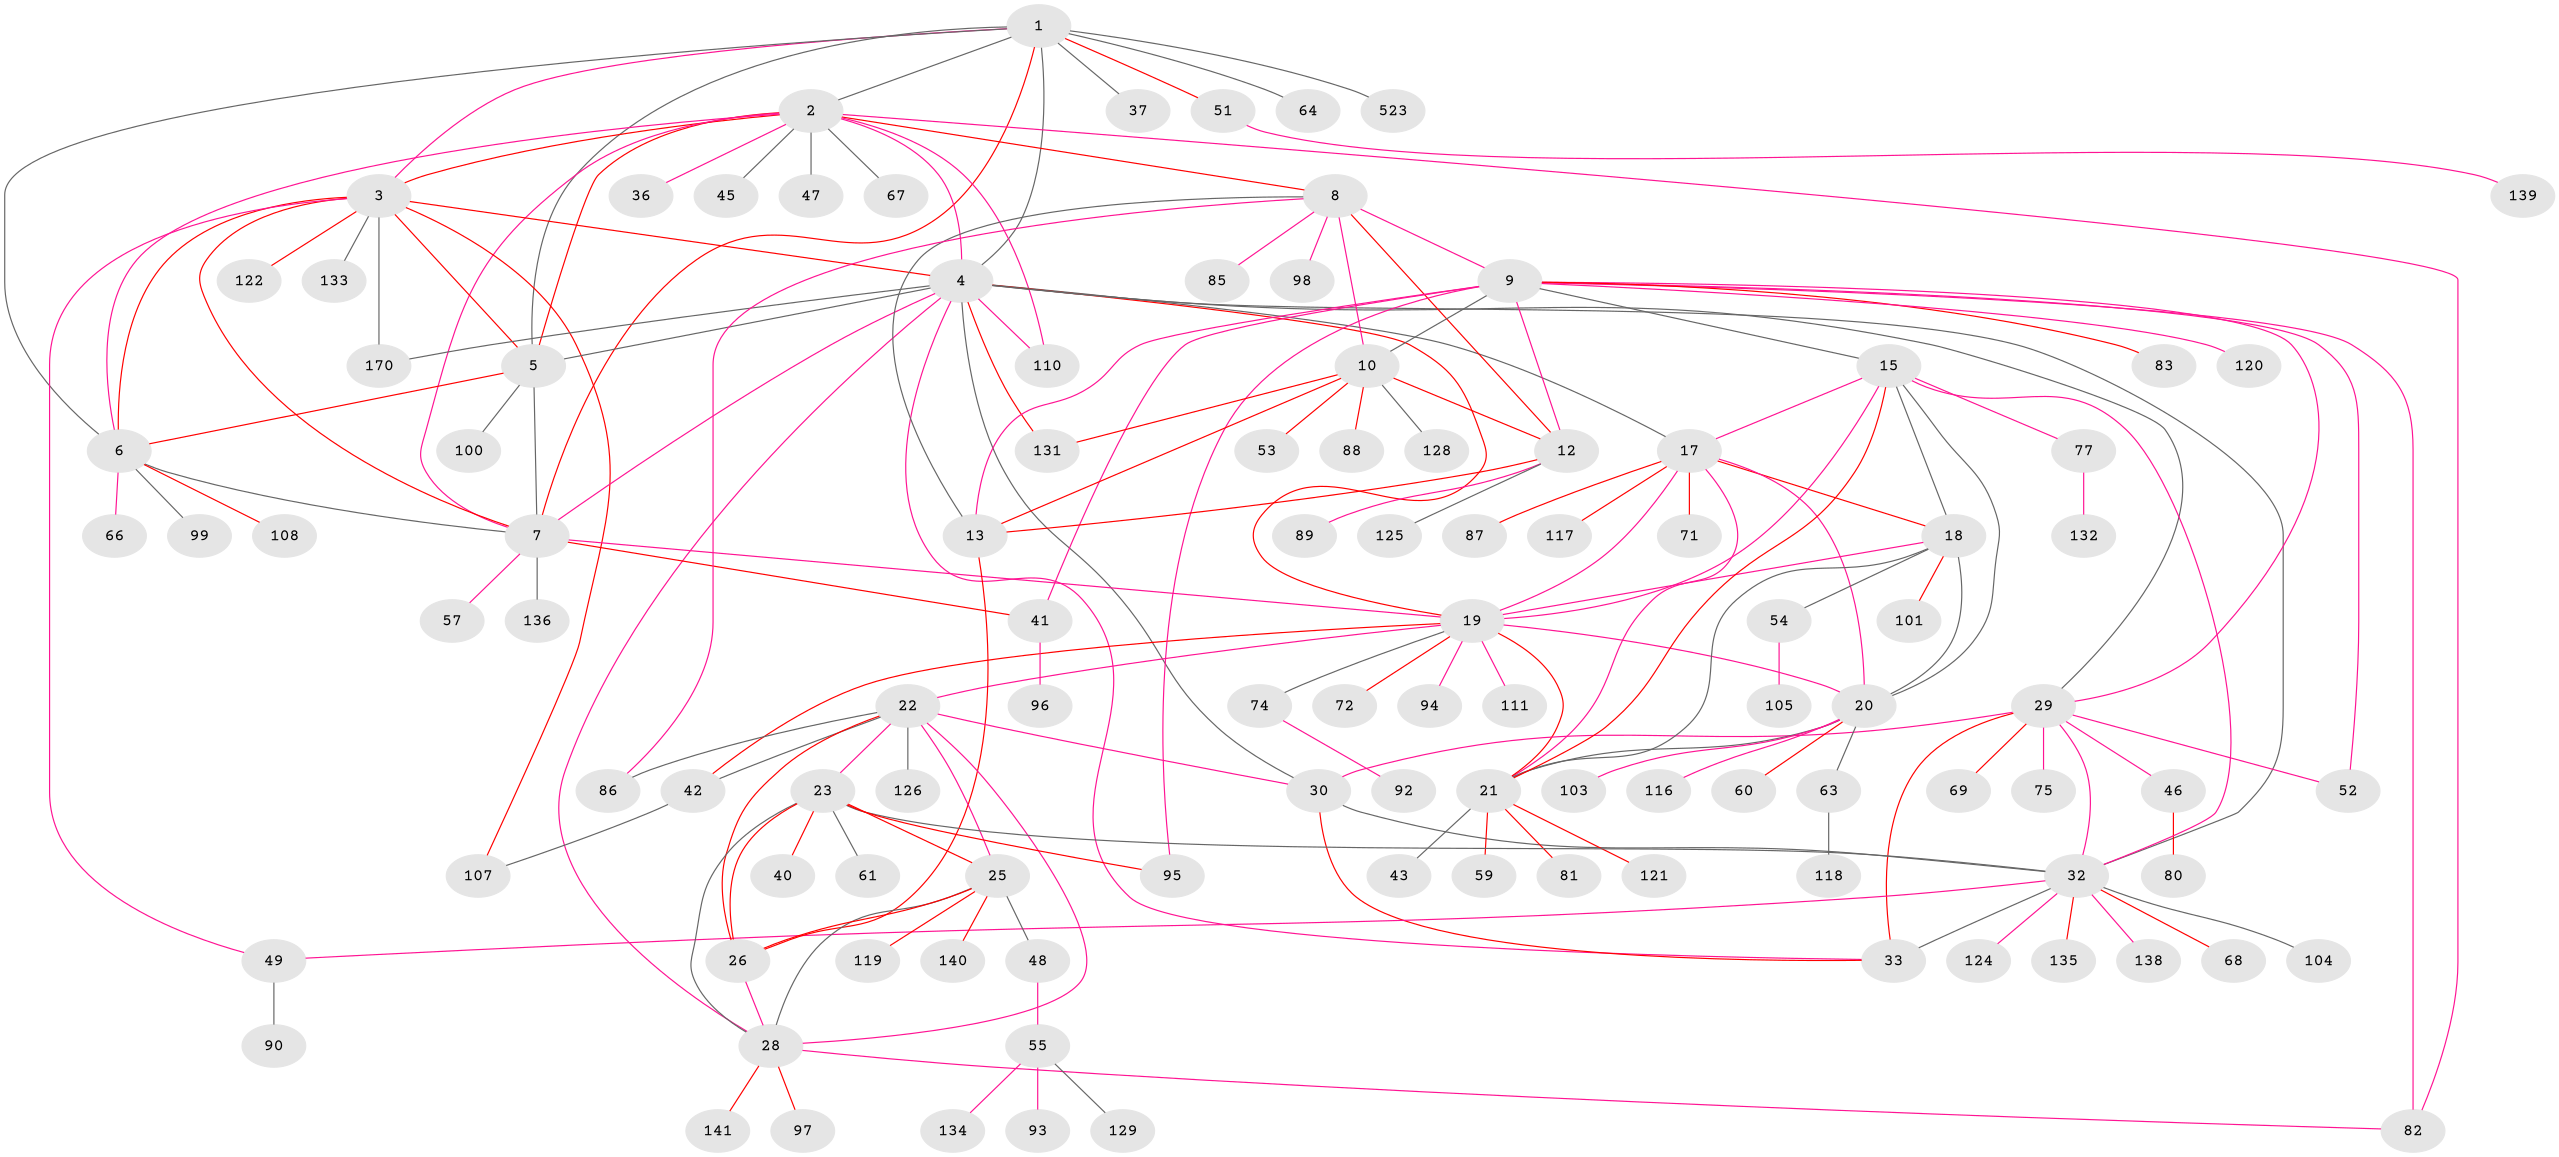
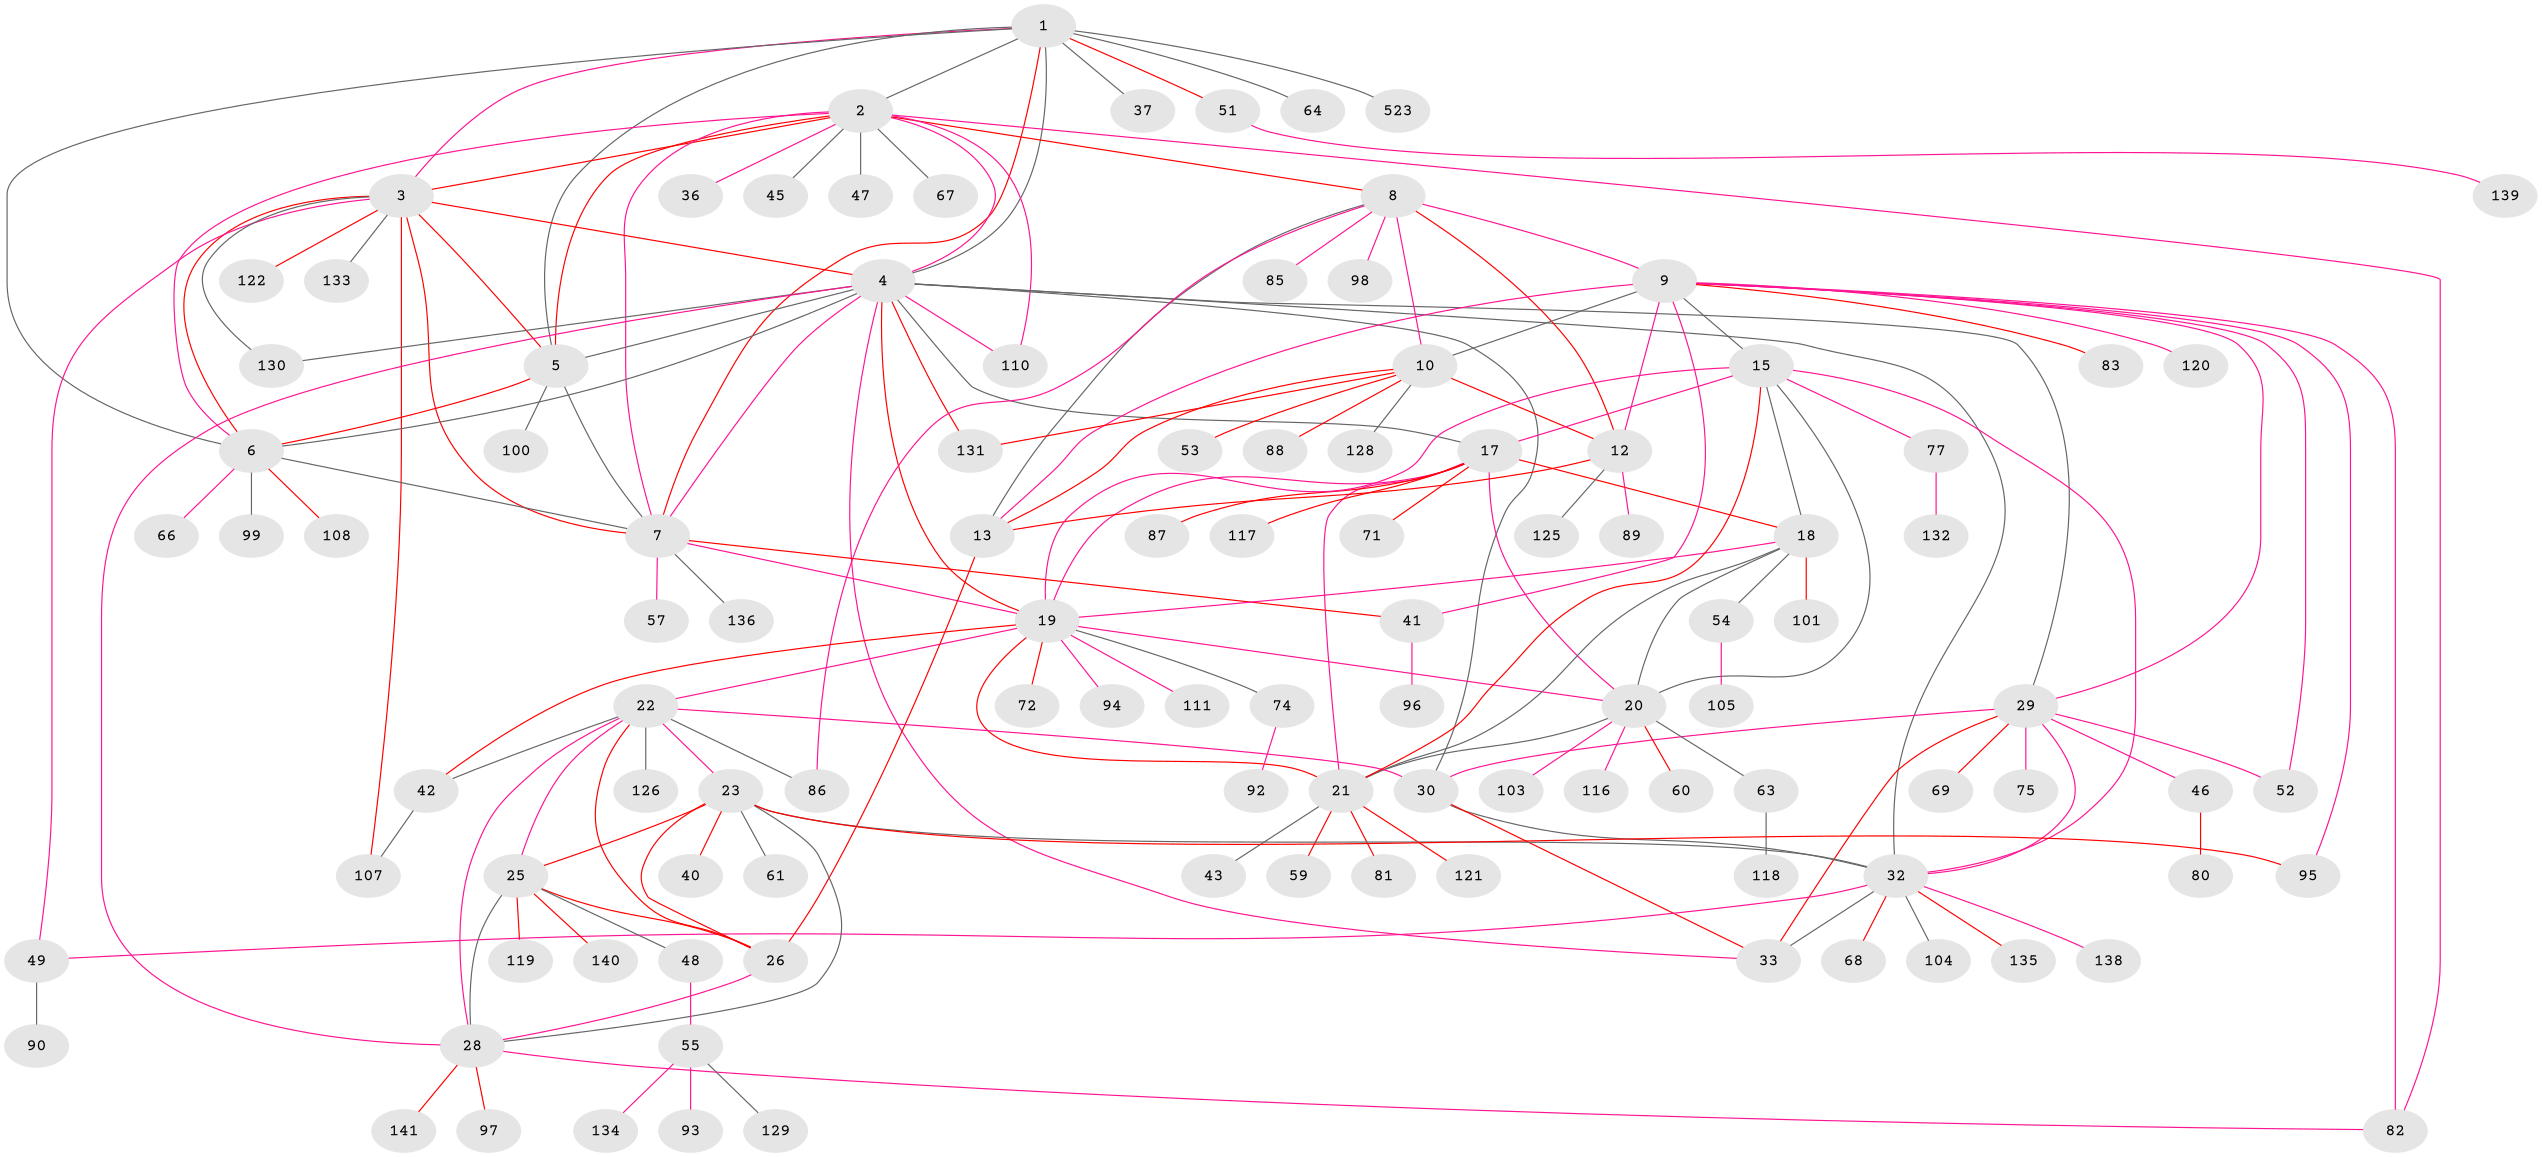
(379, 366) -> (272, 366)
none -> (576, 393)
(1979, 961) -> none
